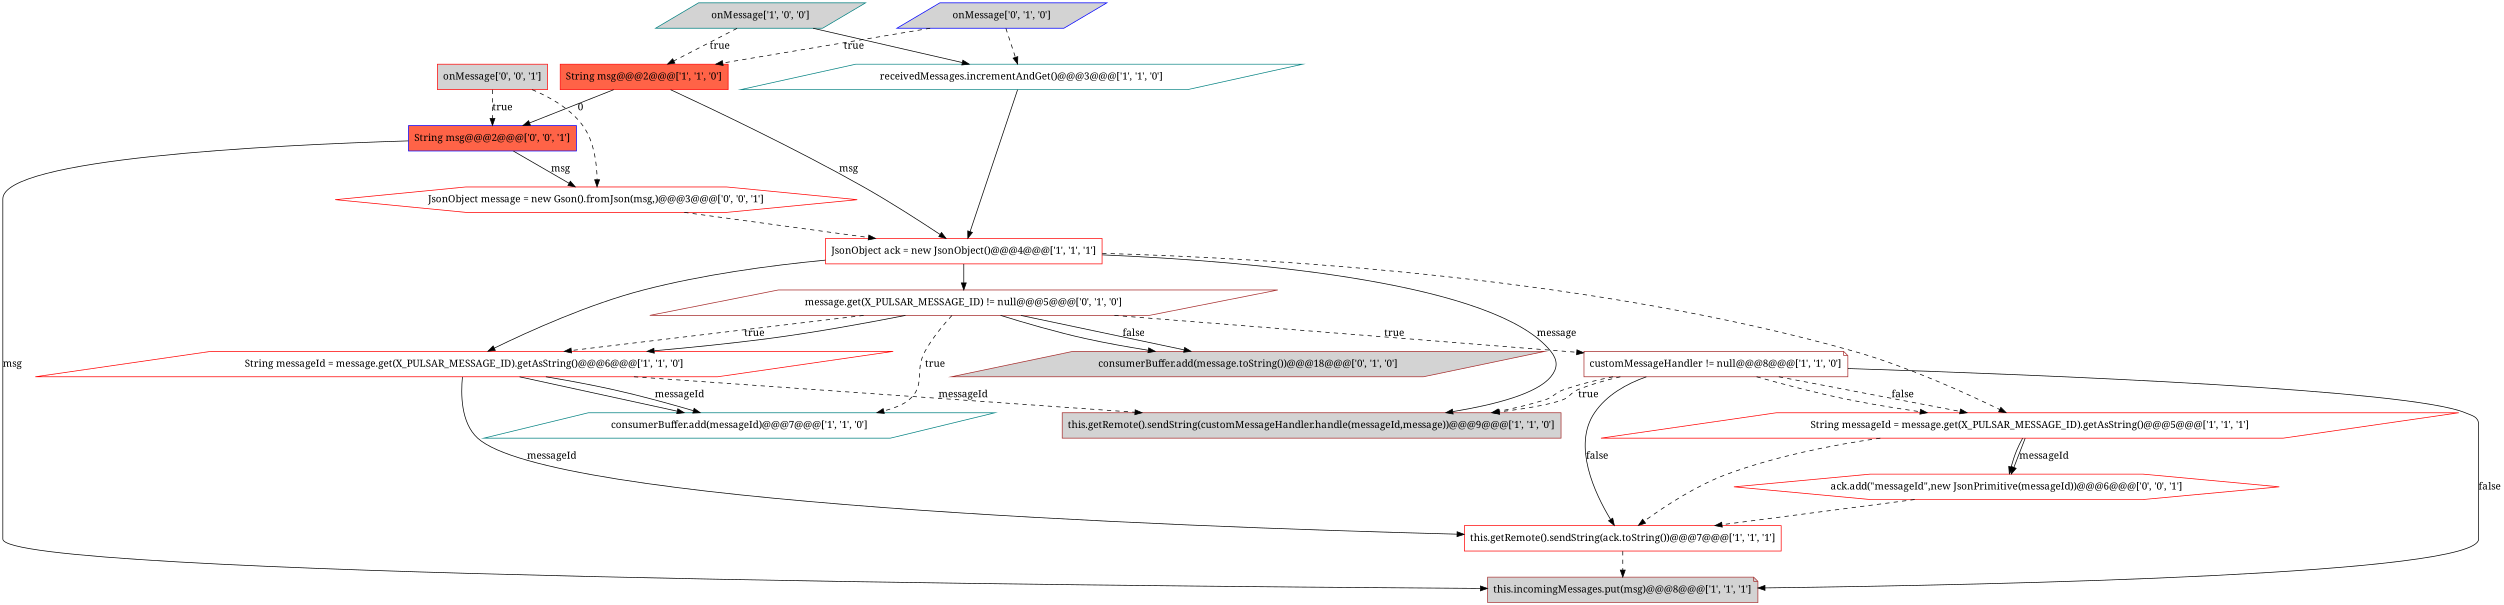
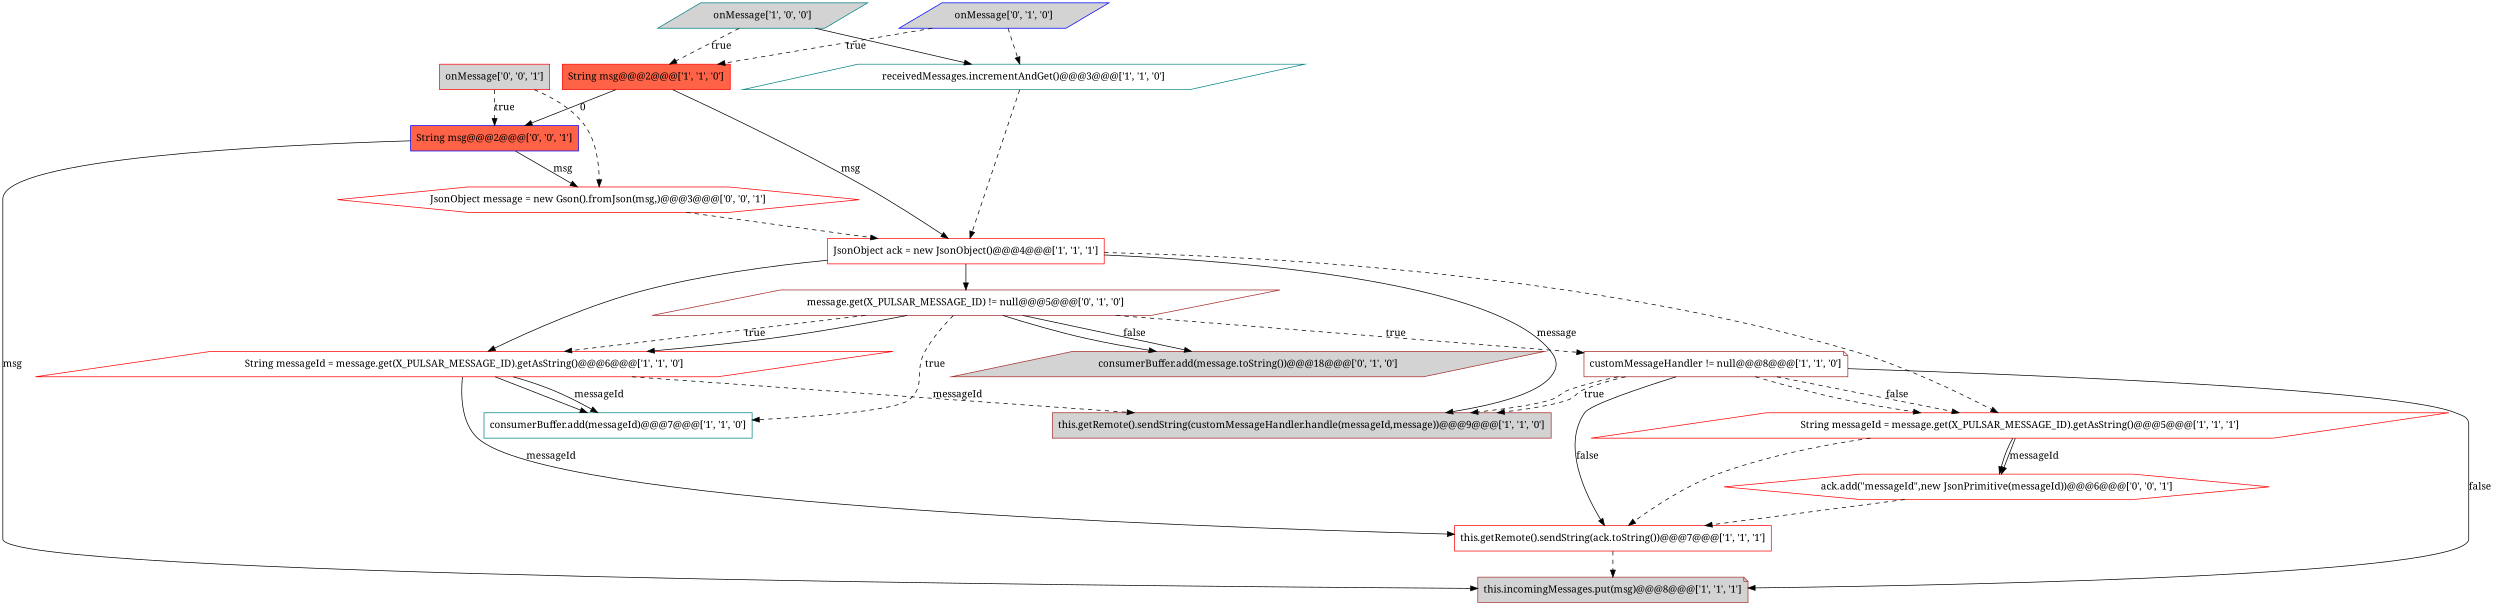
(994, 161) -> (996, 161)
(739, 425) -> (618, 425)
